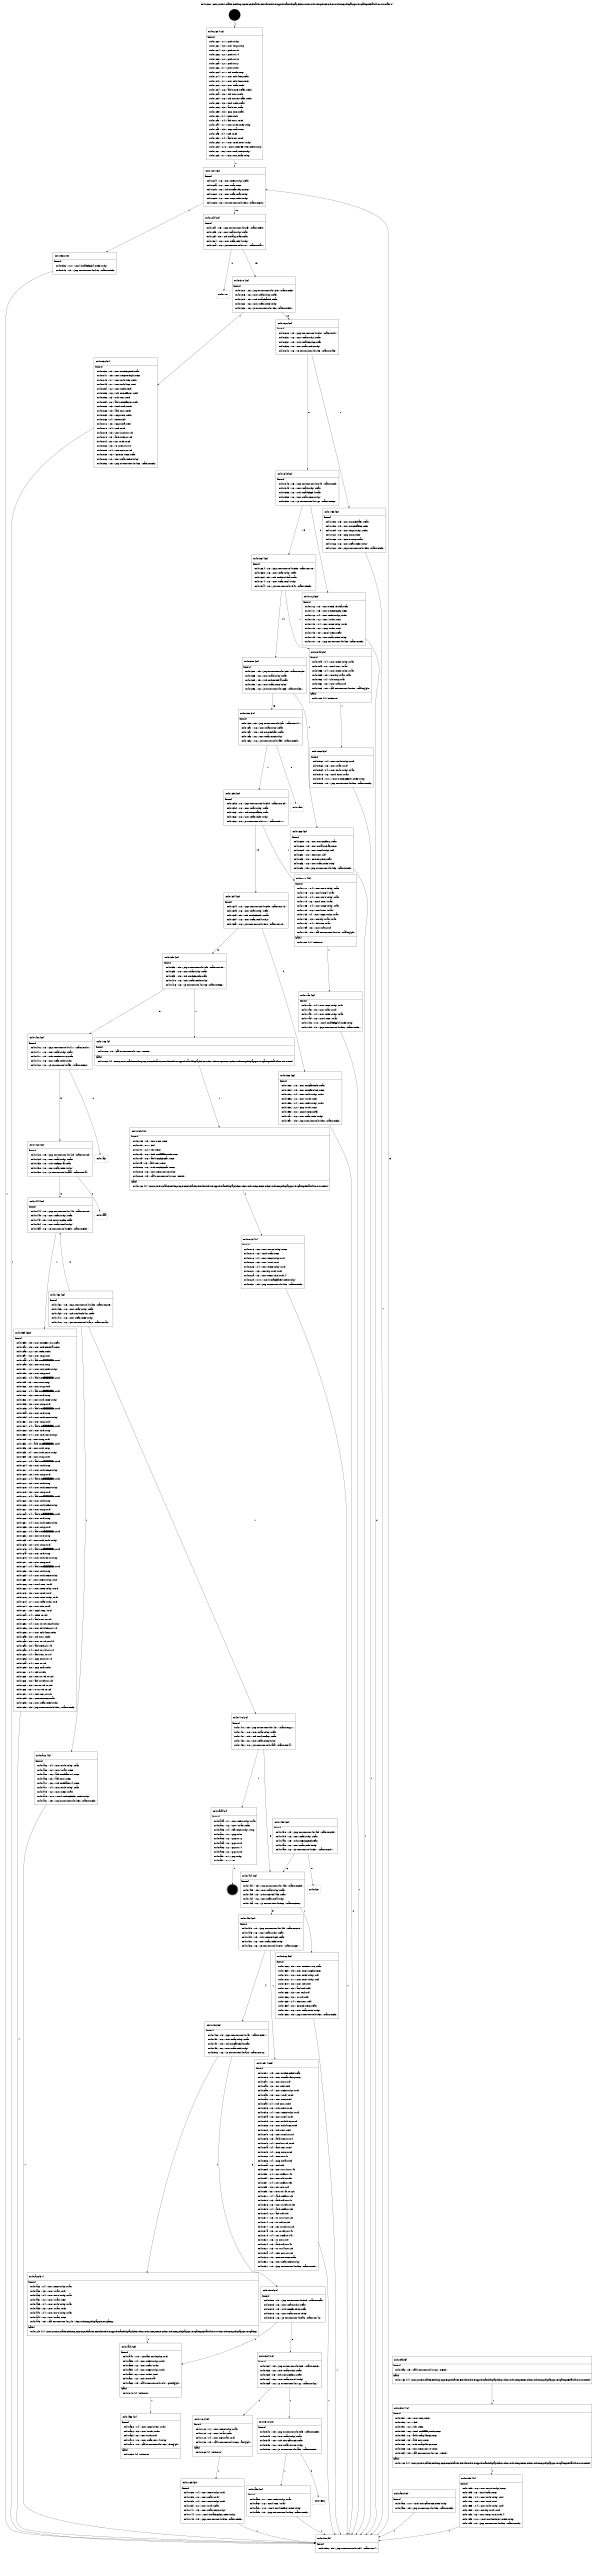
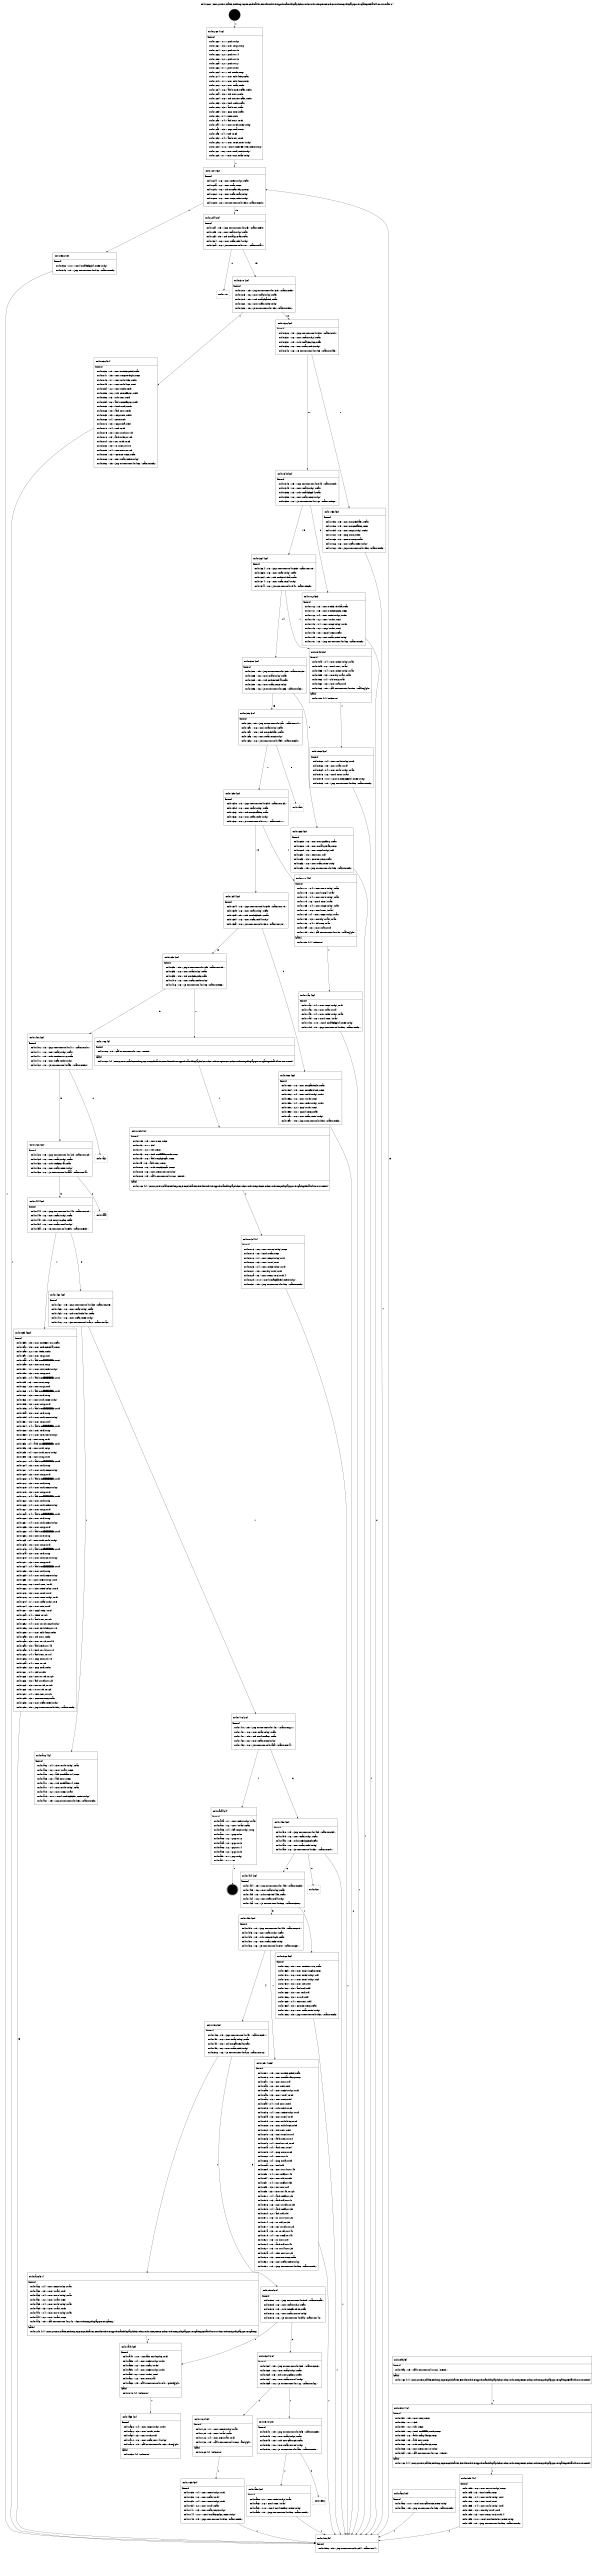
(63, 1263) -> (77, 1261)
(266, 1810) -> (284, 1783)
(19, 2039) -> (19, 2039)
(23, 2300) -> (341, 2191)
